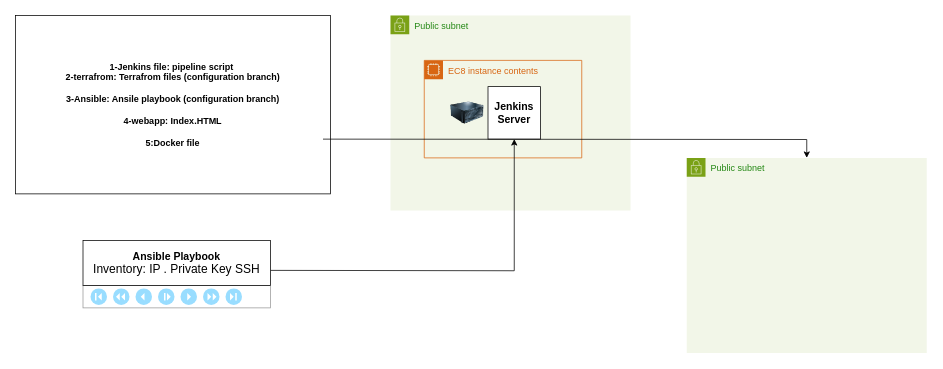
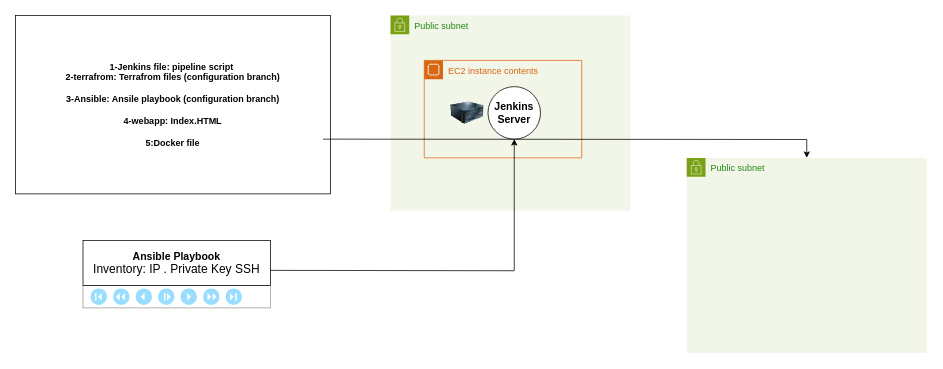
(498, 71) -> (498, 71)
(514, 113) -> (514, 113)
